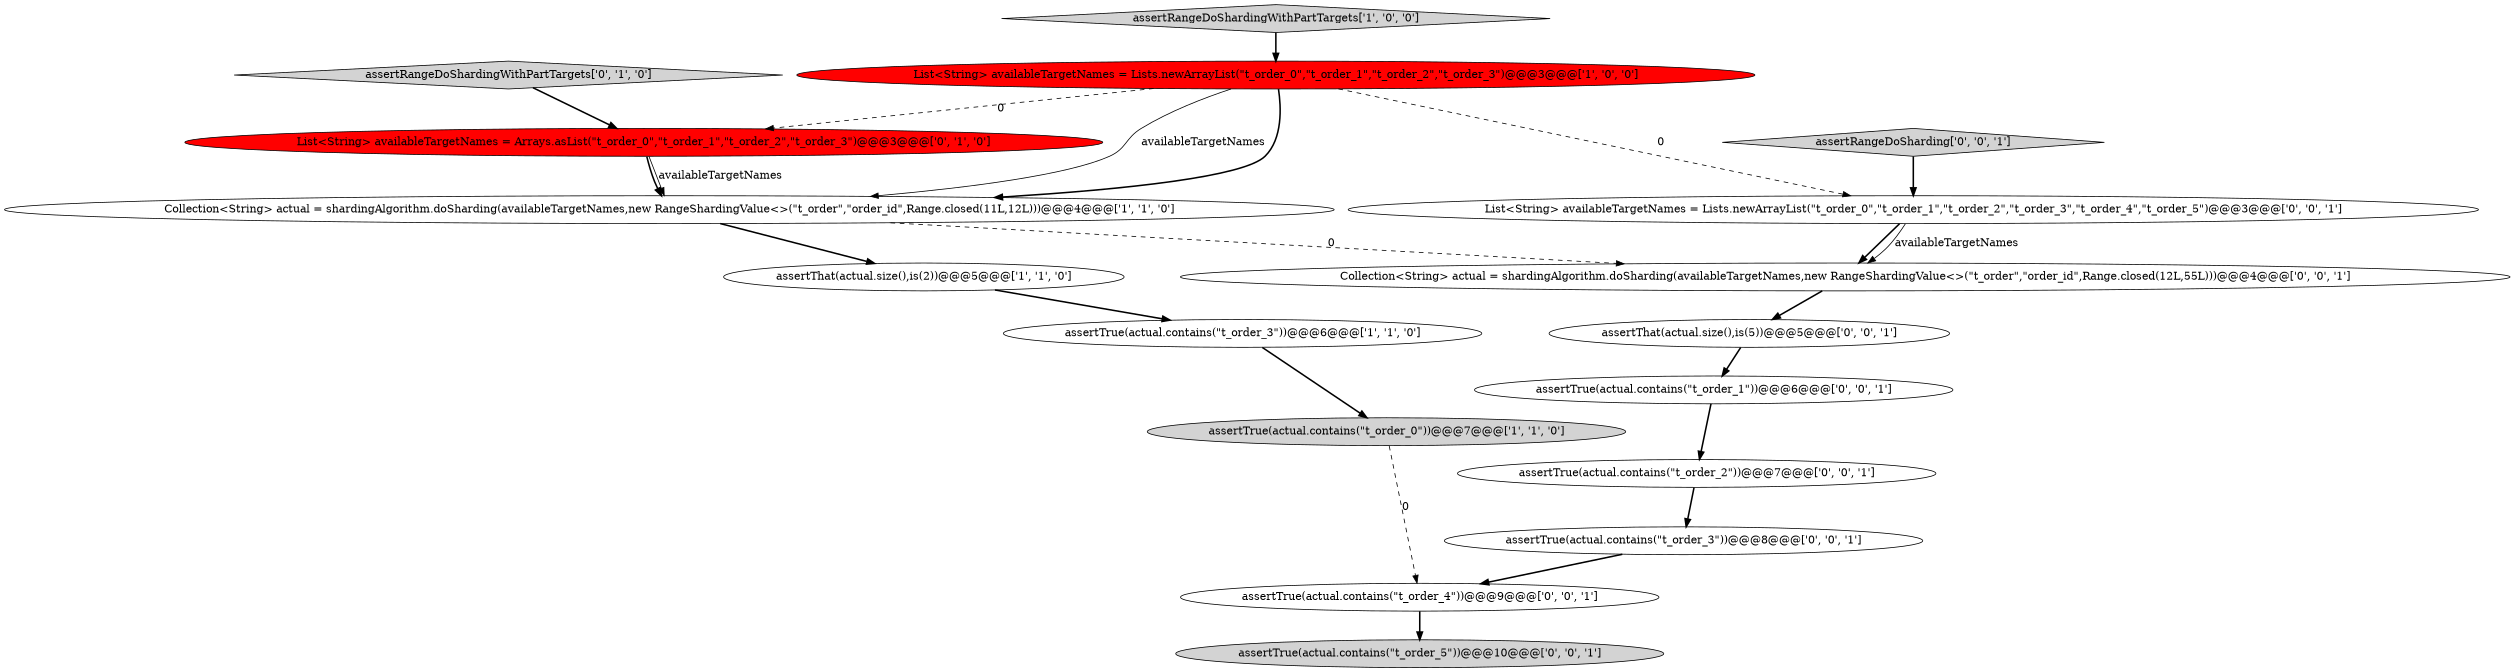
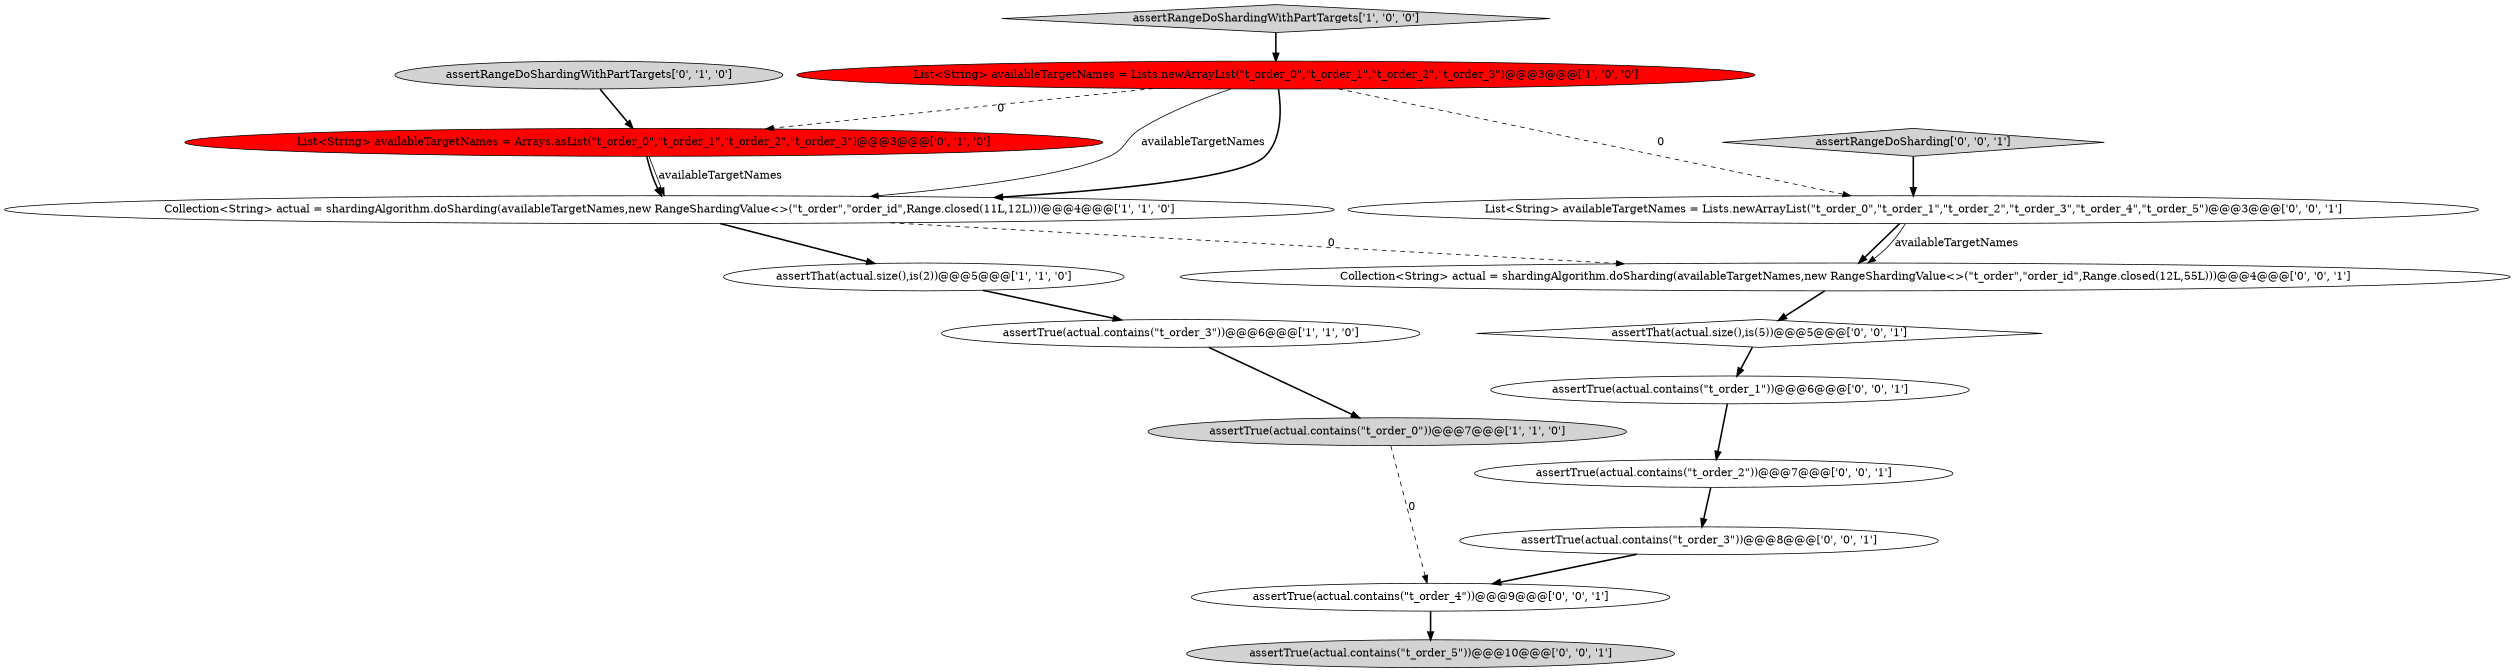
(508, 75) -> (589, 75)
(1749, 333) -> (1759, 333)
